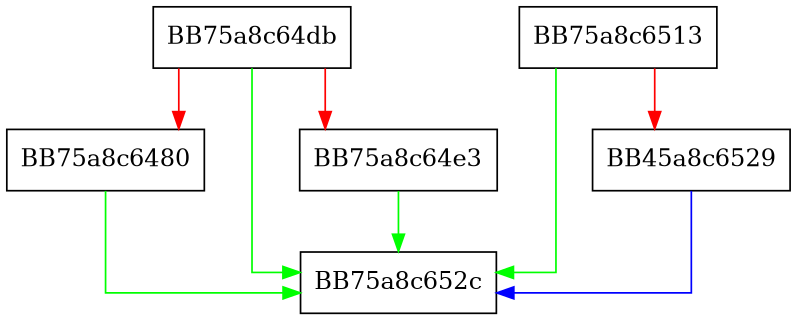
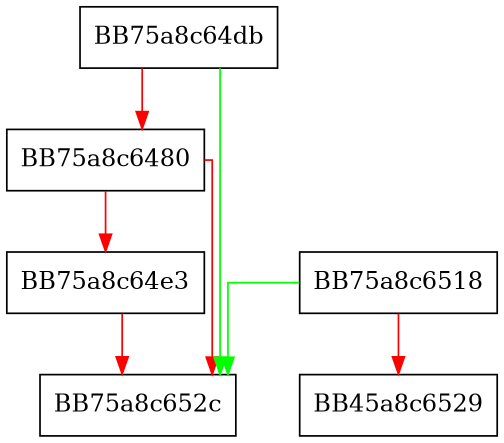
(618, 37) -> (398, 283)
(325, 90) -> (106, 213)
(398, 213) -> (122, 335)
(143, 293) -> (212, 255)
(654, 293) -> none
